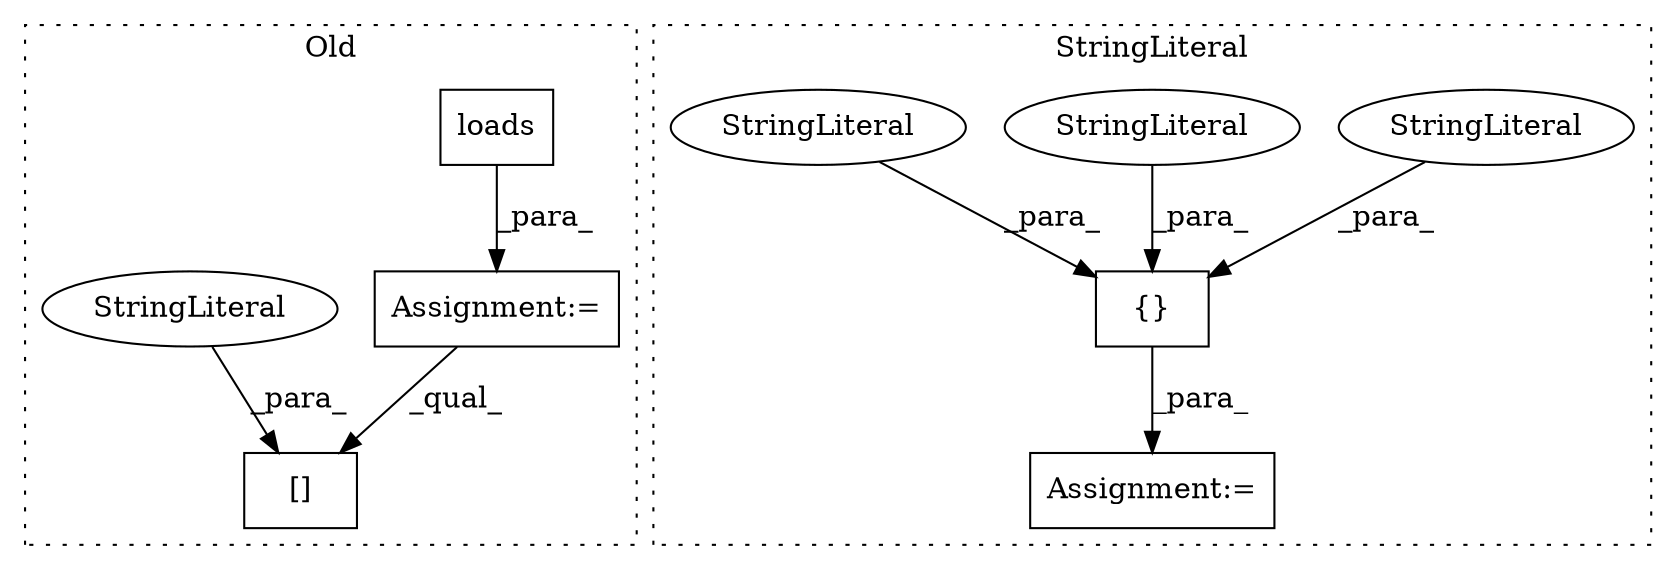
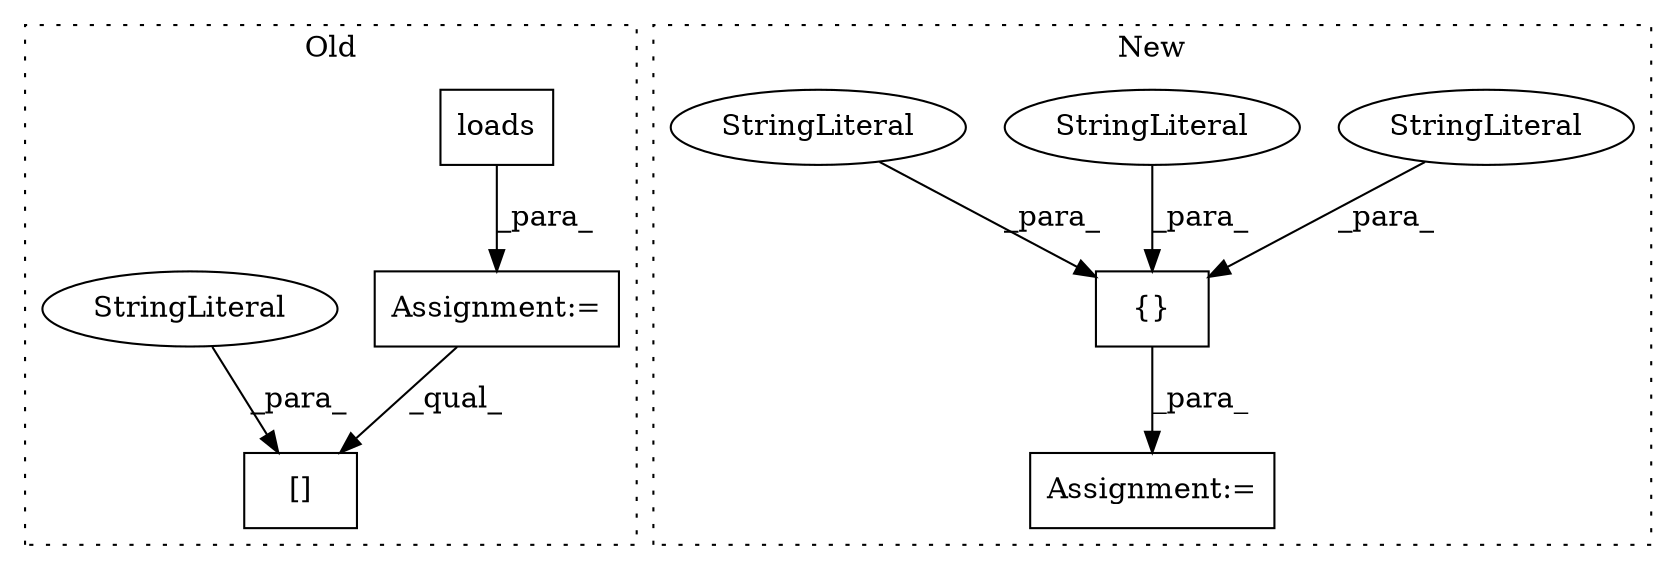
(1152, 49) -> (1152, 49)
